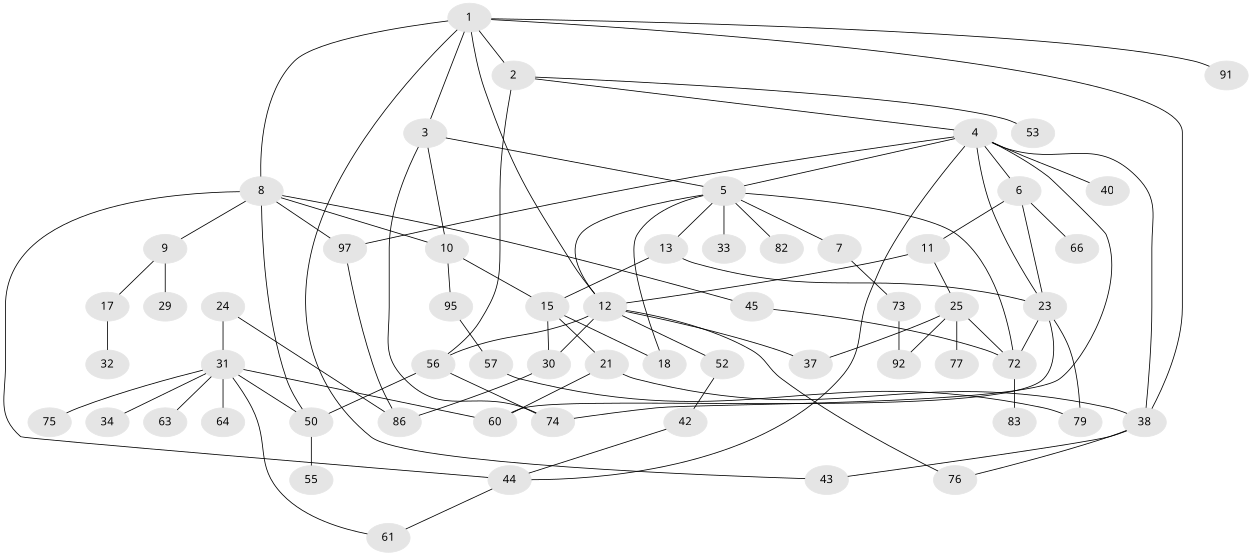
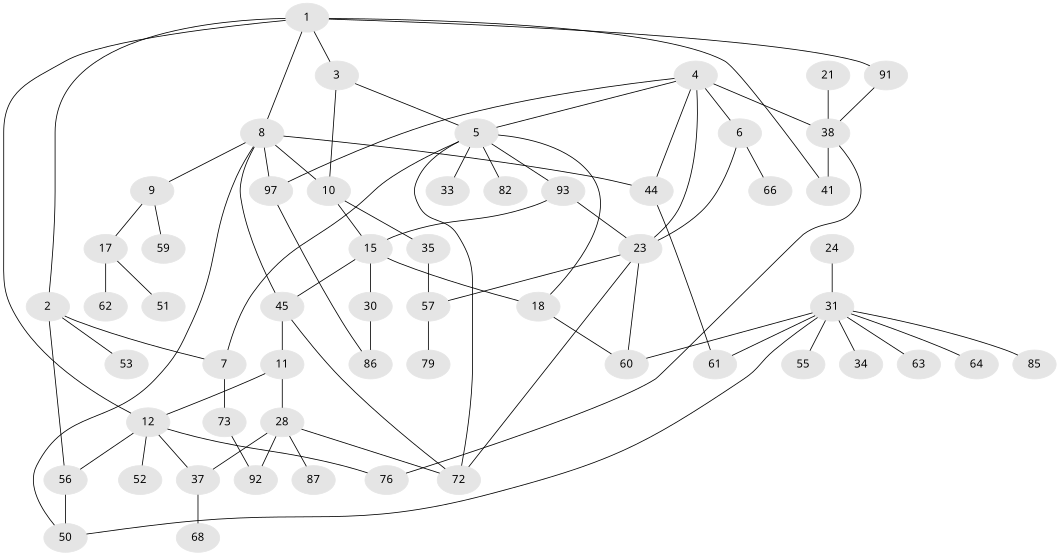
(984, 65) -> (857, 104)
(745, 104) -> (134, 340)
(1108, 191) -> none
(608, 218) -> none
(974, 220) -> (282, 336)
(666, 249) -> (563, 191)
none -> (163, 307)
(165, 307) -> (163, 249)
(451, 307) -> (428, 249)
(957, 307) -> (282, 422)
(581, 331) -> none
(574, 332) -> (326, 278)
(1072, 357) -> (534, 278)
(107, 364) -> (106, 307)
(311, 364) -> none
(957, 364) -> (314, 480)
(551, 393) -> (583, 336)
(50, 422) -> (1034, 364)
(553, 422) -> none
(685, 422) -> none
(1015, 422) -> none
(311, 451) -> (818, 336)
(827, 480) -> (828, 191)
none -> (198, 538)
